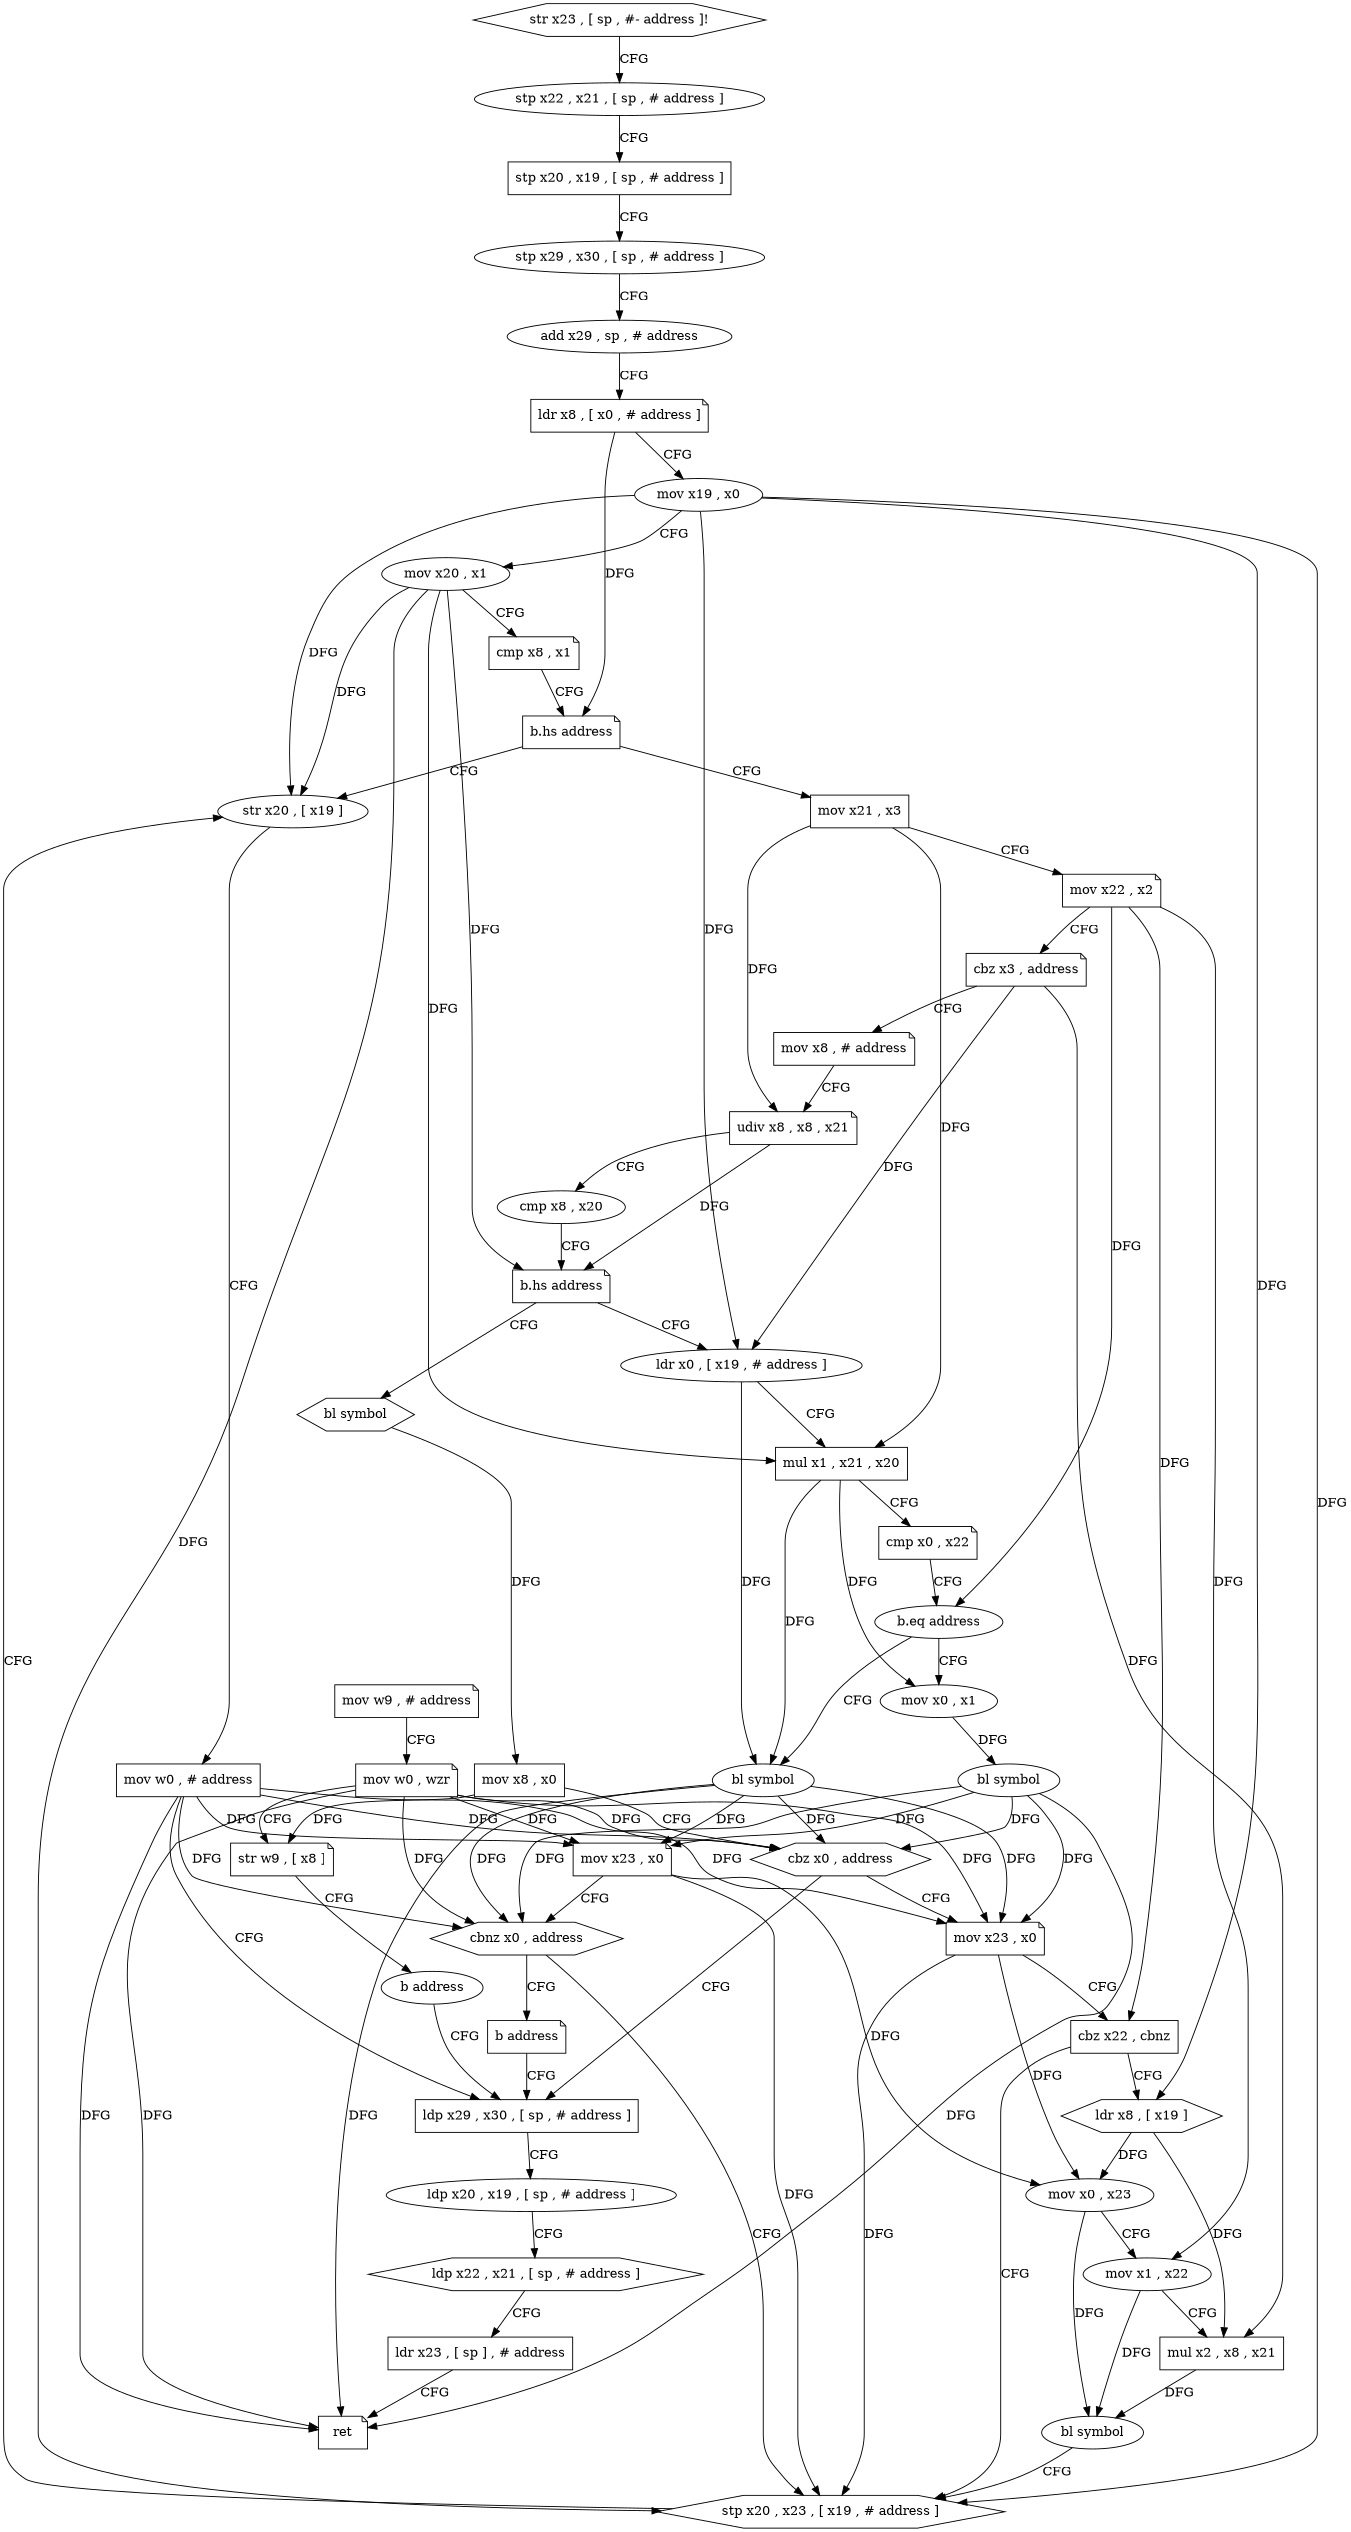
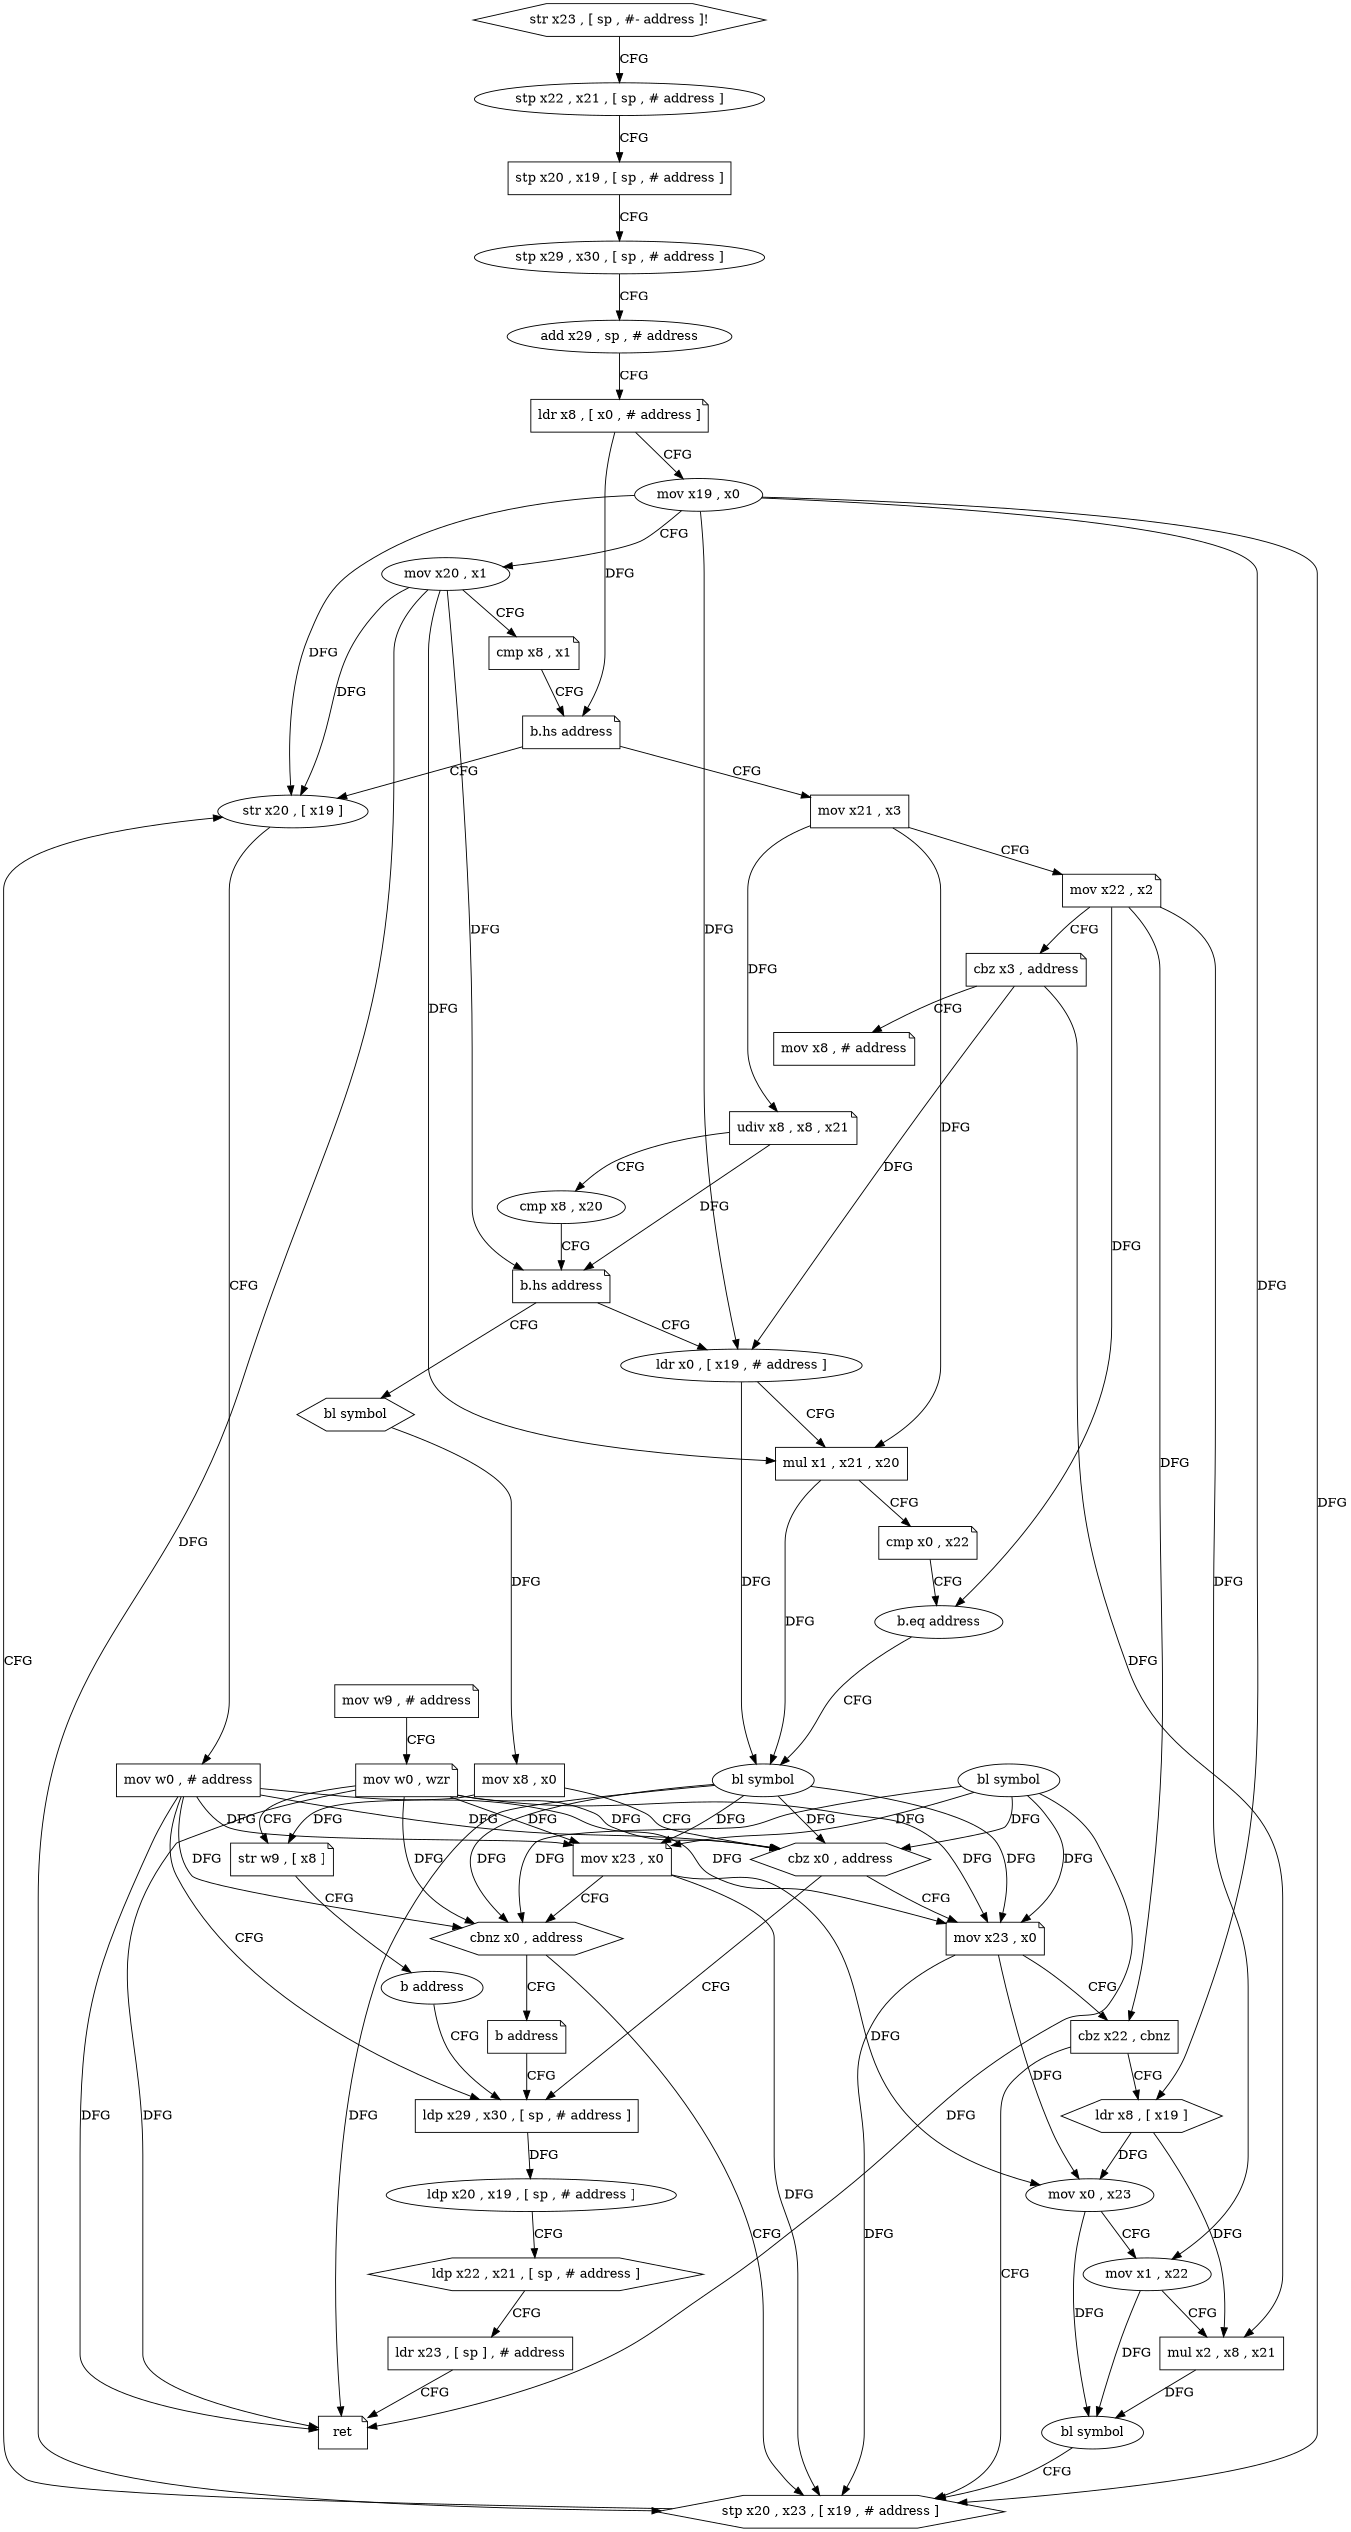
(821, 1085) -> none
(939, 1701) -> none
(544, 2156) -> (544, 2156)
